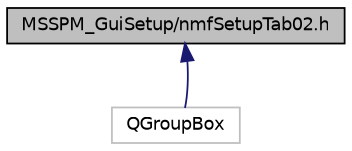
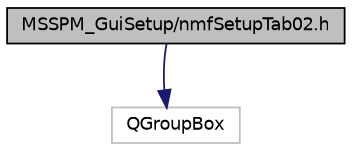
(188, 85) -> (164, 67)
